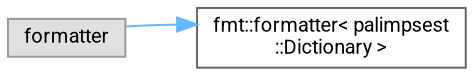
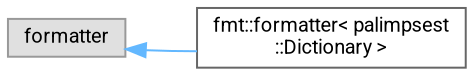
(151, 25) -> (172, 51)
